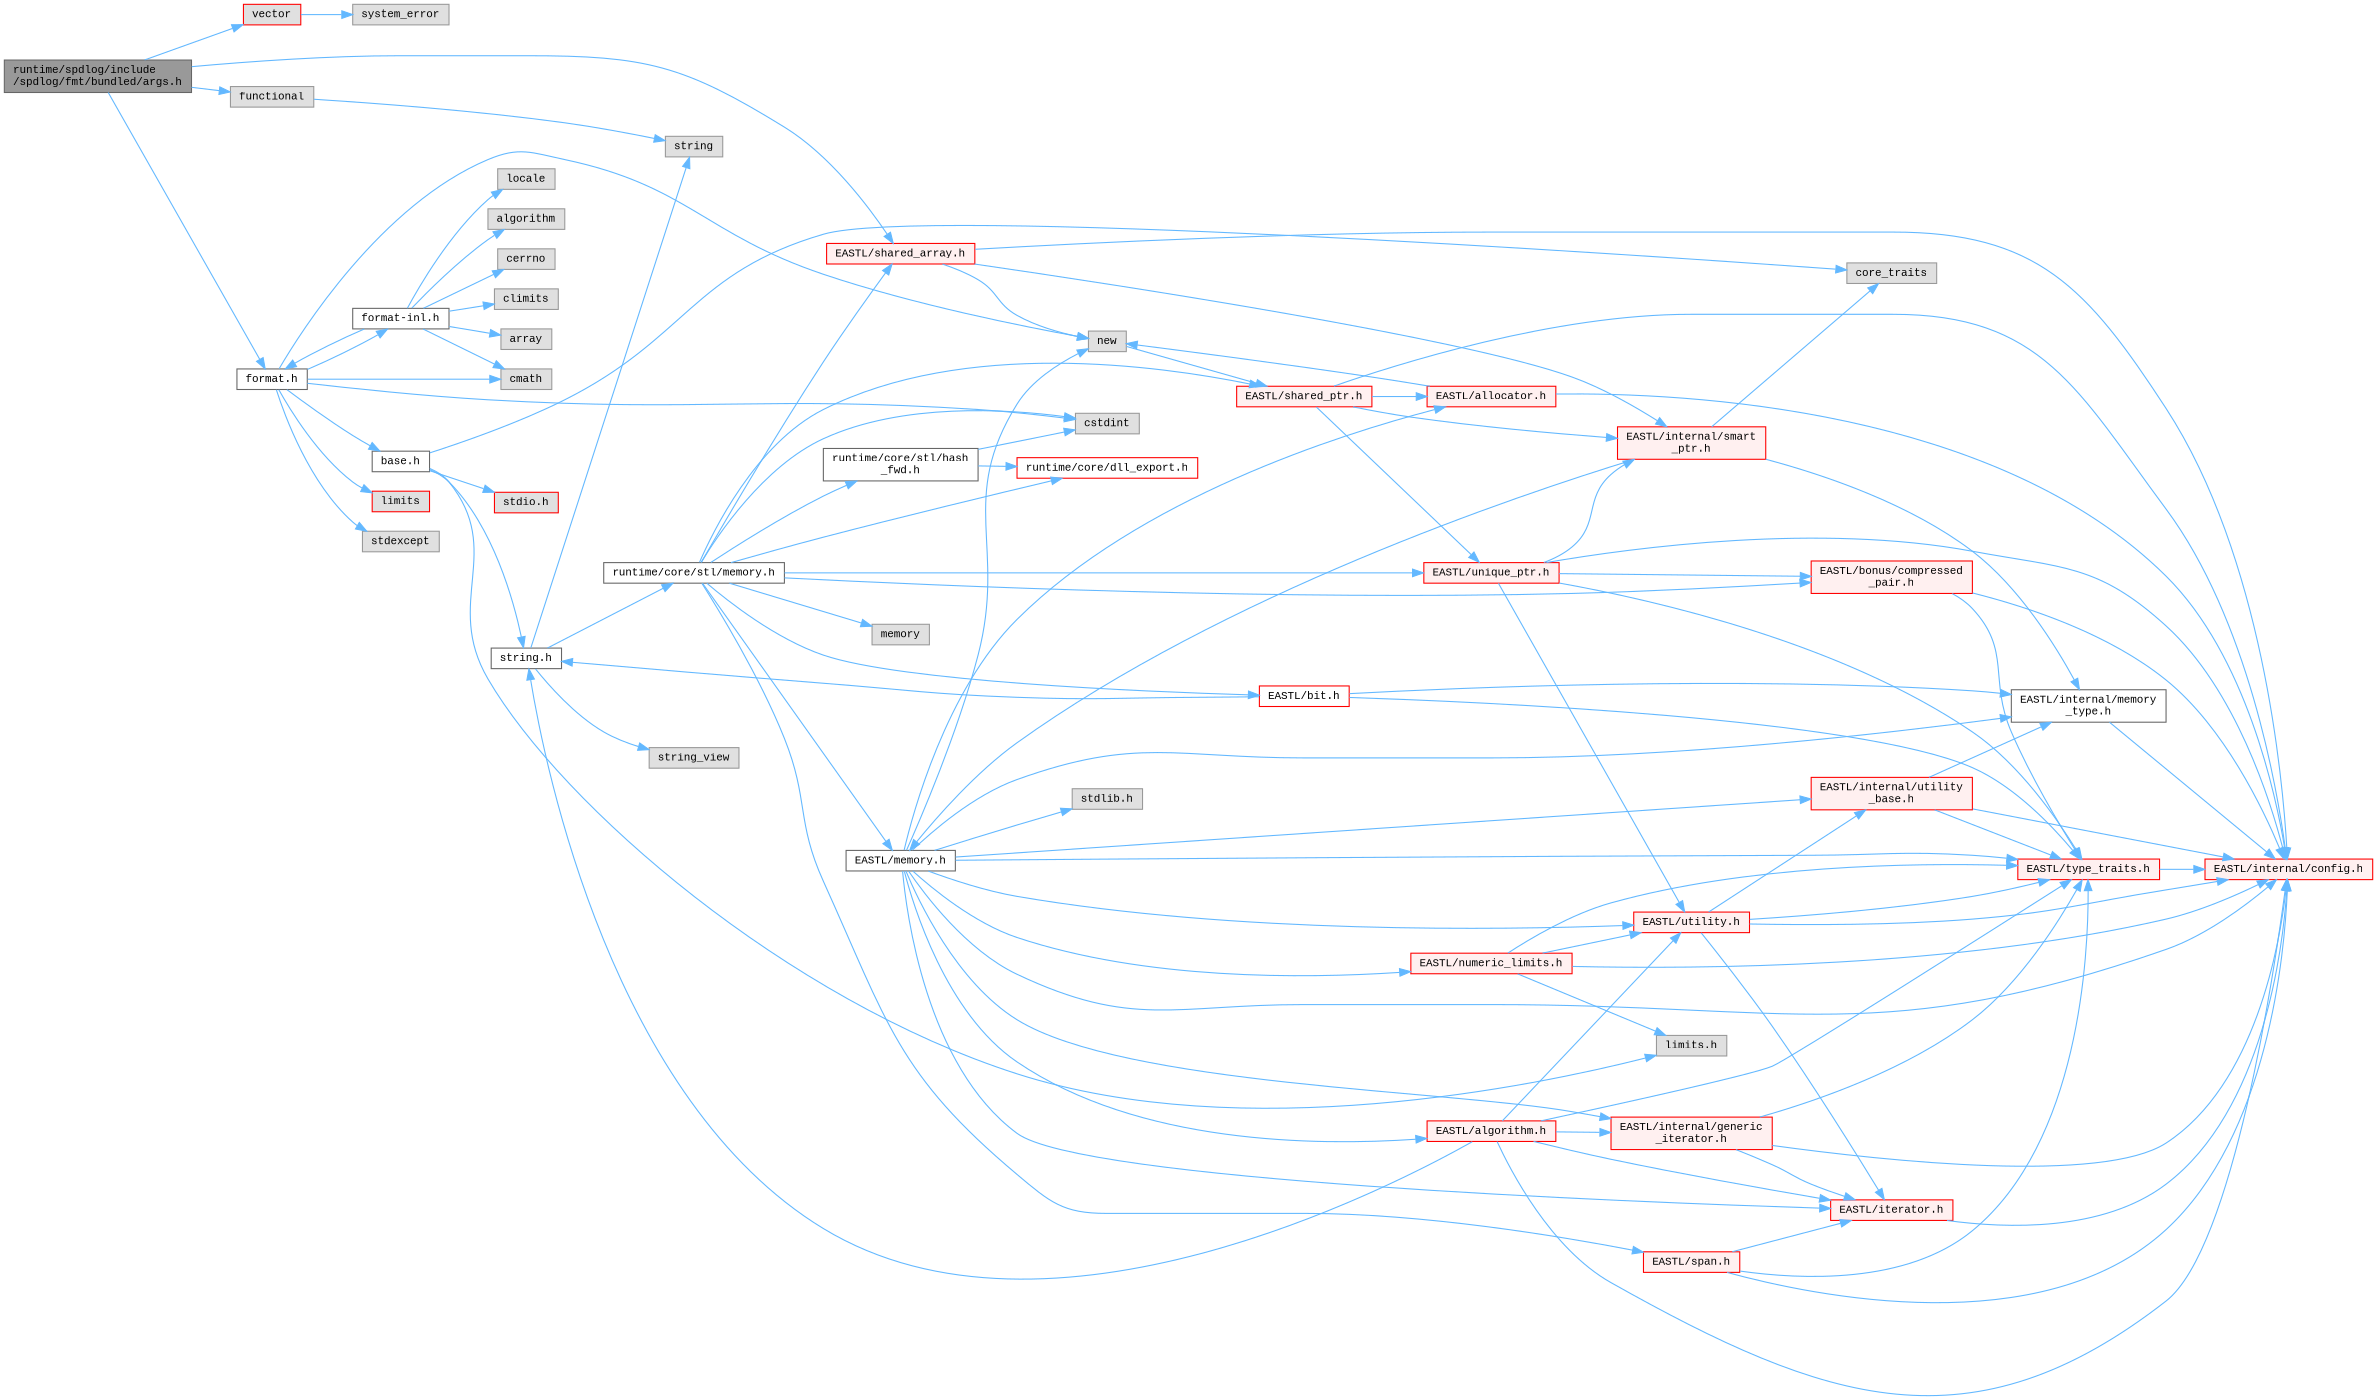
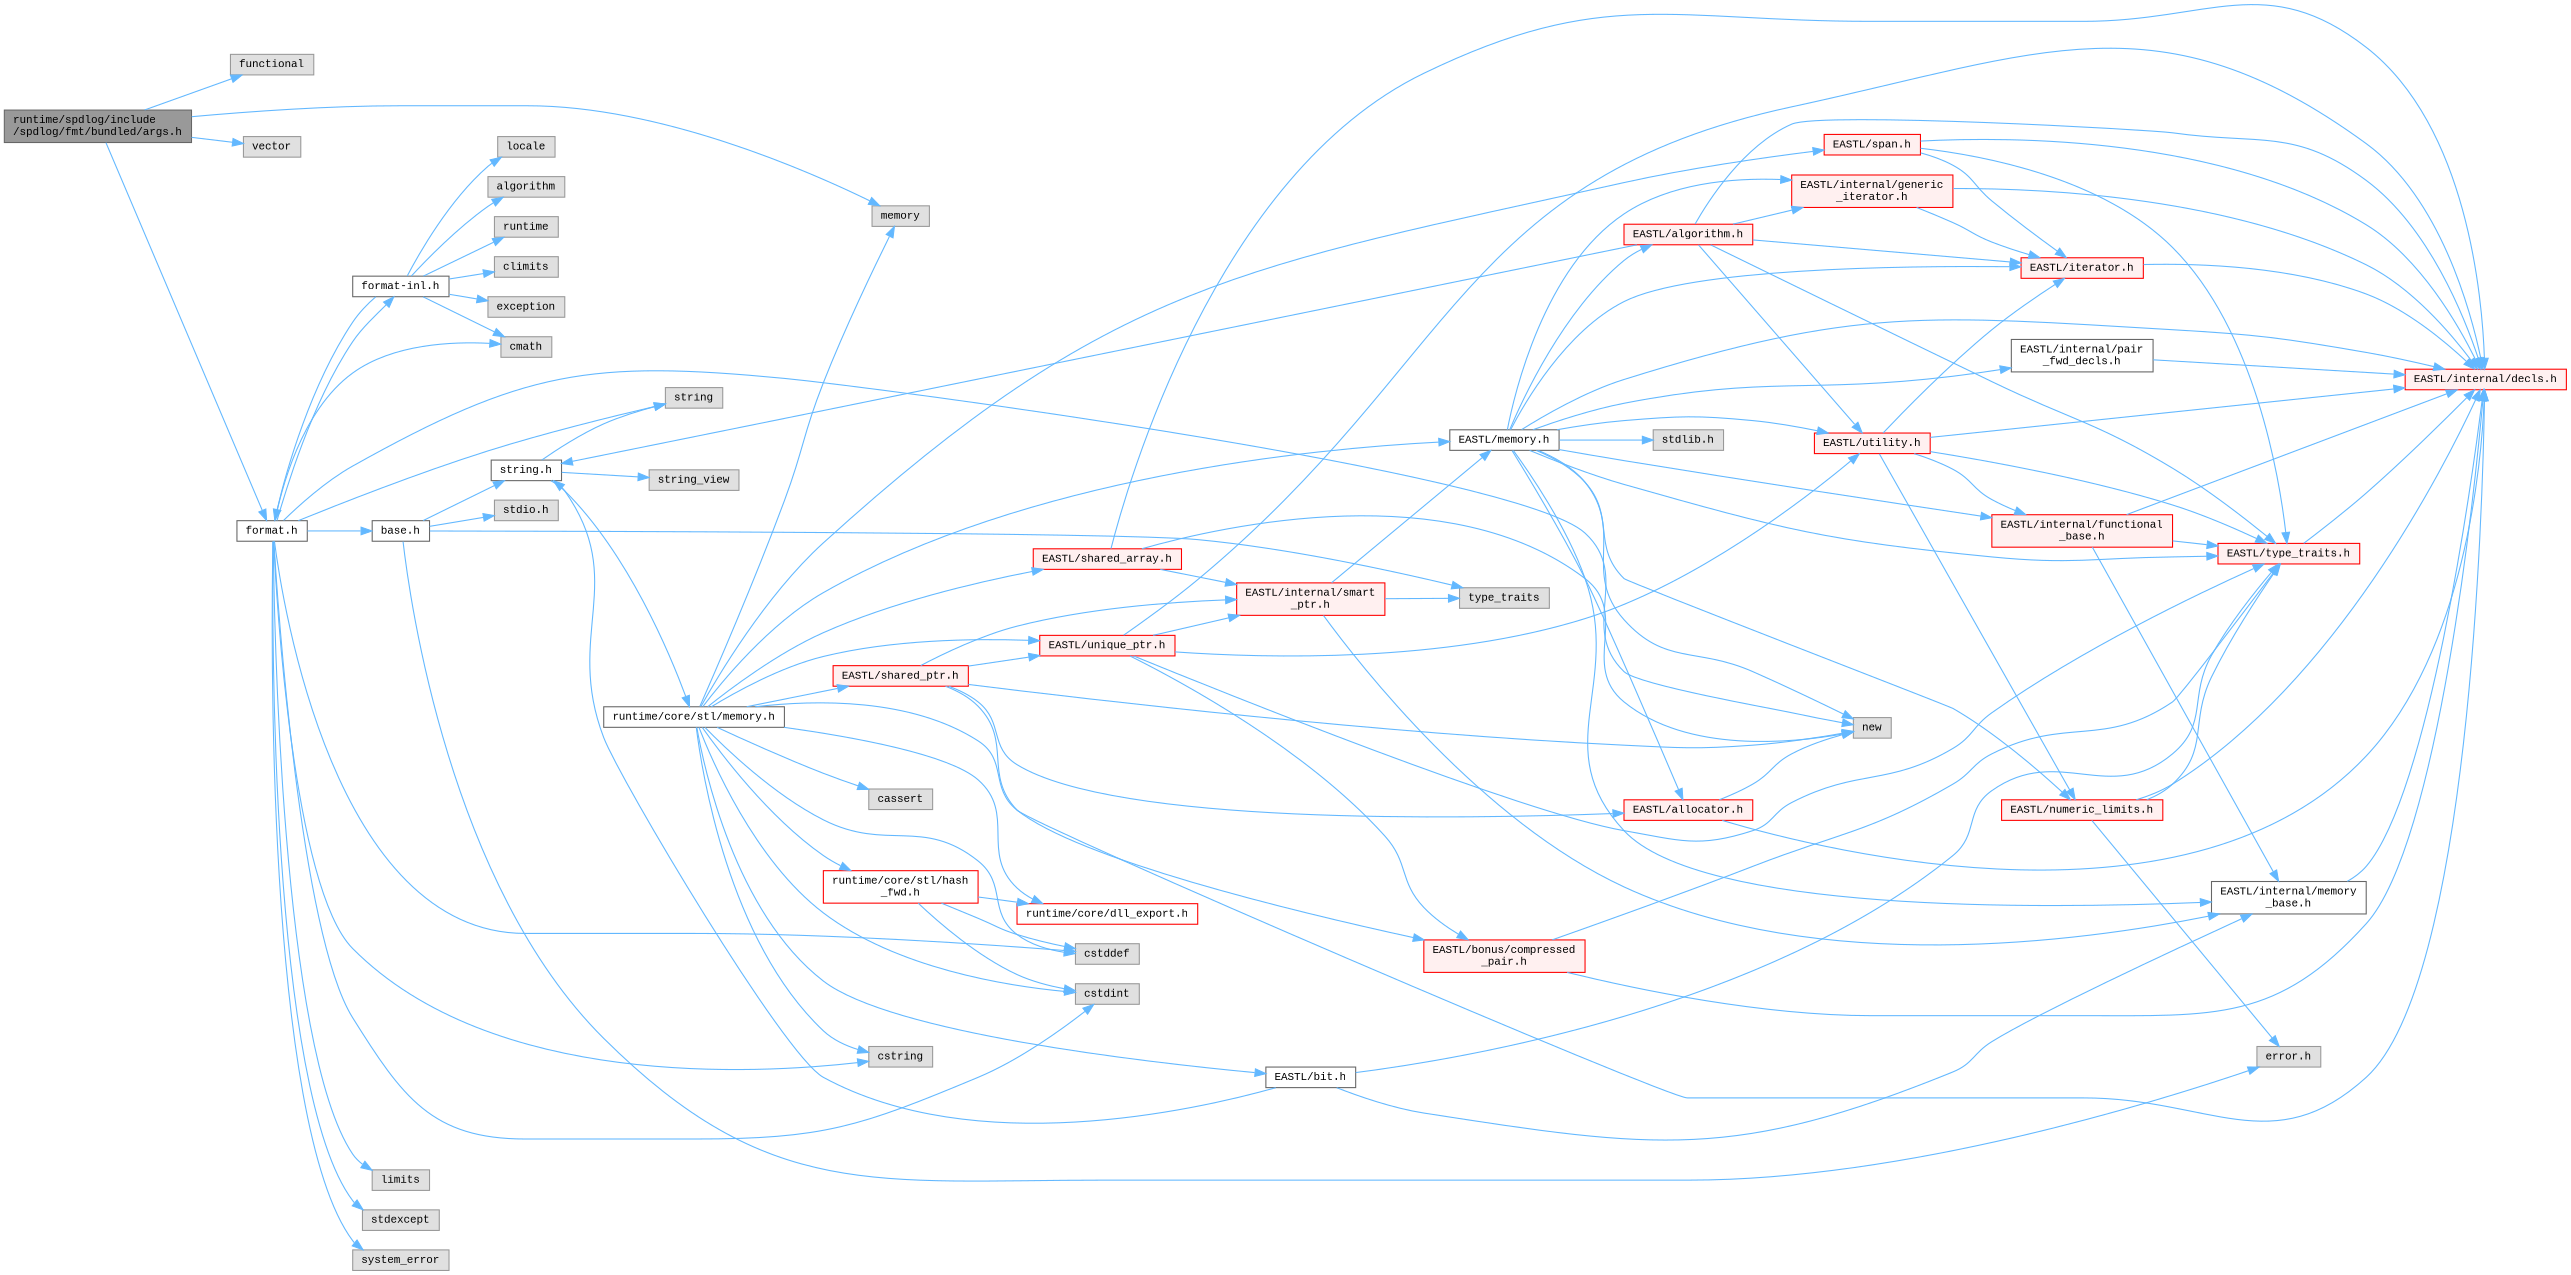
(272, 15) -> (272, 147)
(321, 15) -> (300, 1074)
(570, 56) -> (538, 106)
(485, 113) -> (474, 455)
(526, 259) -> (526, 227)
(1892, 273) -> (1504, 598)
(526, 339) -> (526, 307)
none -> (2082, 356)
(1191, 365) -> (1405, 730)
(901, 465) -> (901, 887)
(401, 501) -> (401, 1180)
(526, 503) -> (526, 510)
(1304, 696) -> (1311, 1077)
(2089, 706) -> (2289, 898)
(1892, 794) -> (2082, 531)
none -> (901, 799)
(2289, 869) -> (2486, 379)
(1586, 944) -> (1975, 622)
none -> (1107, 954)
(1945, 1039) -> none
(1692, 1046) -> (2289, 1057)
none -> (901, 1057)
